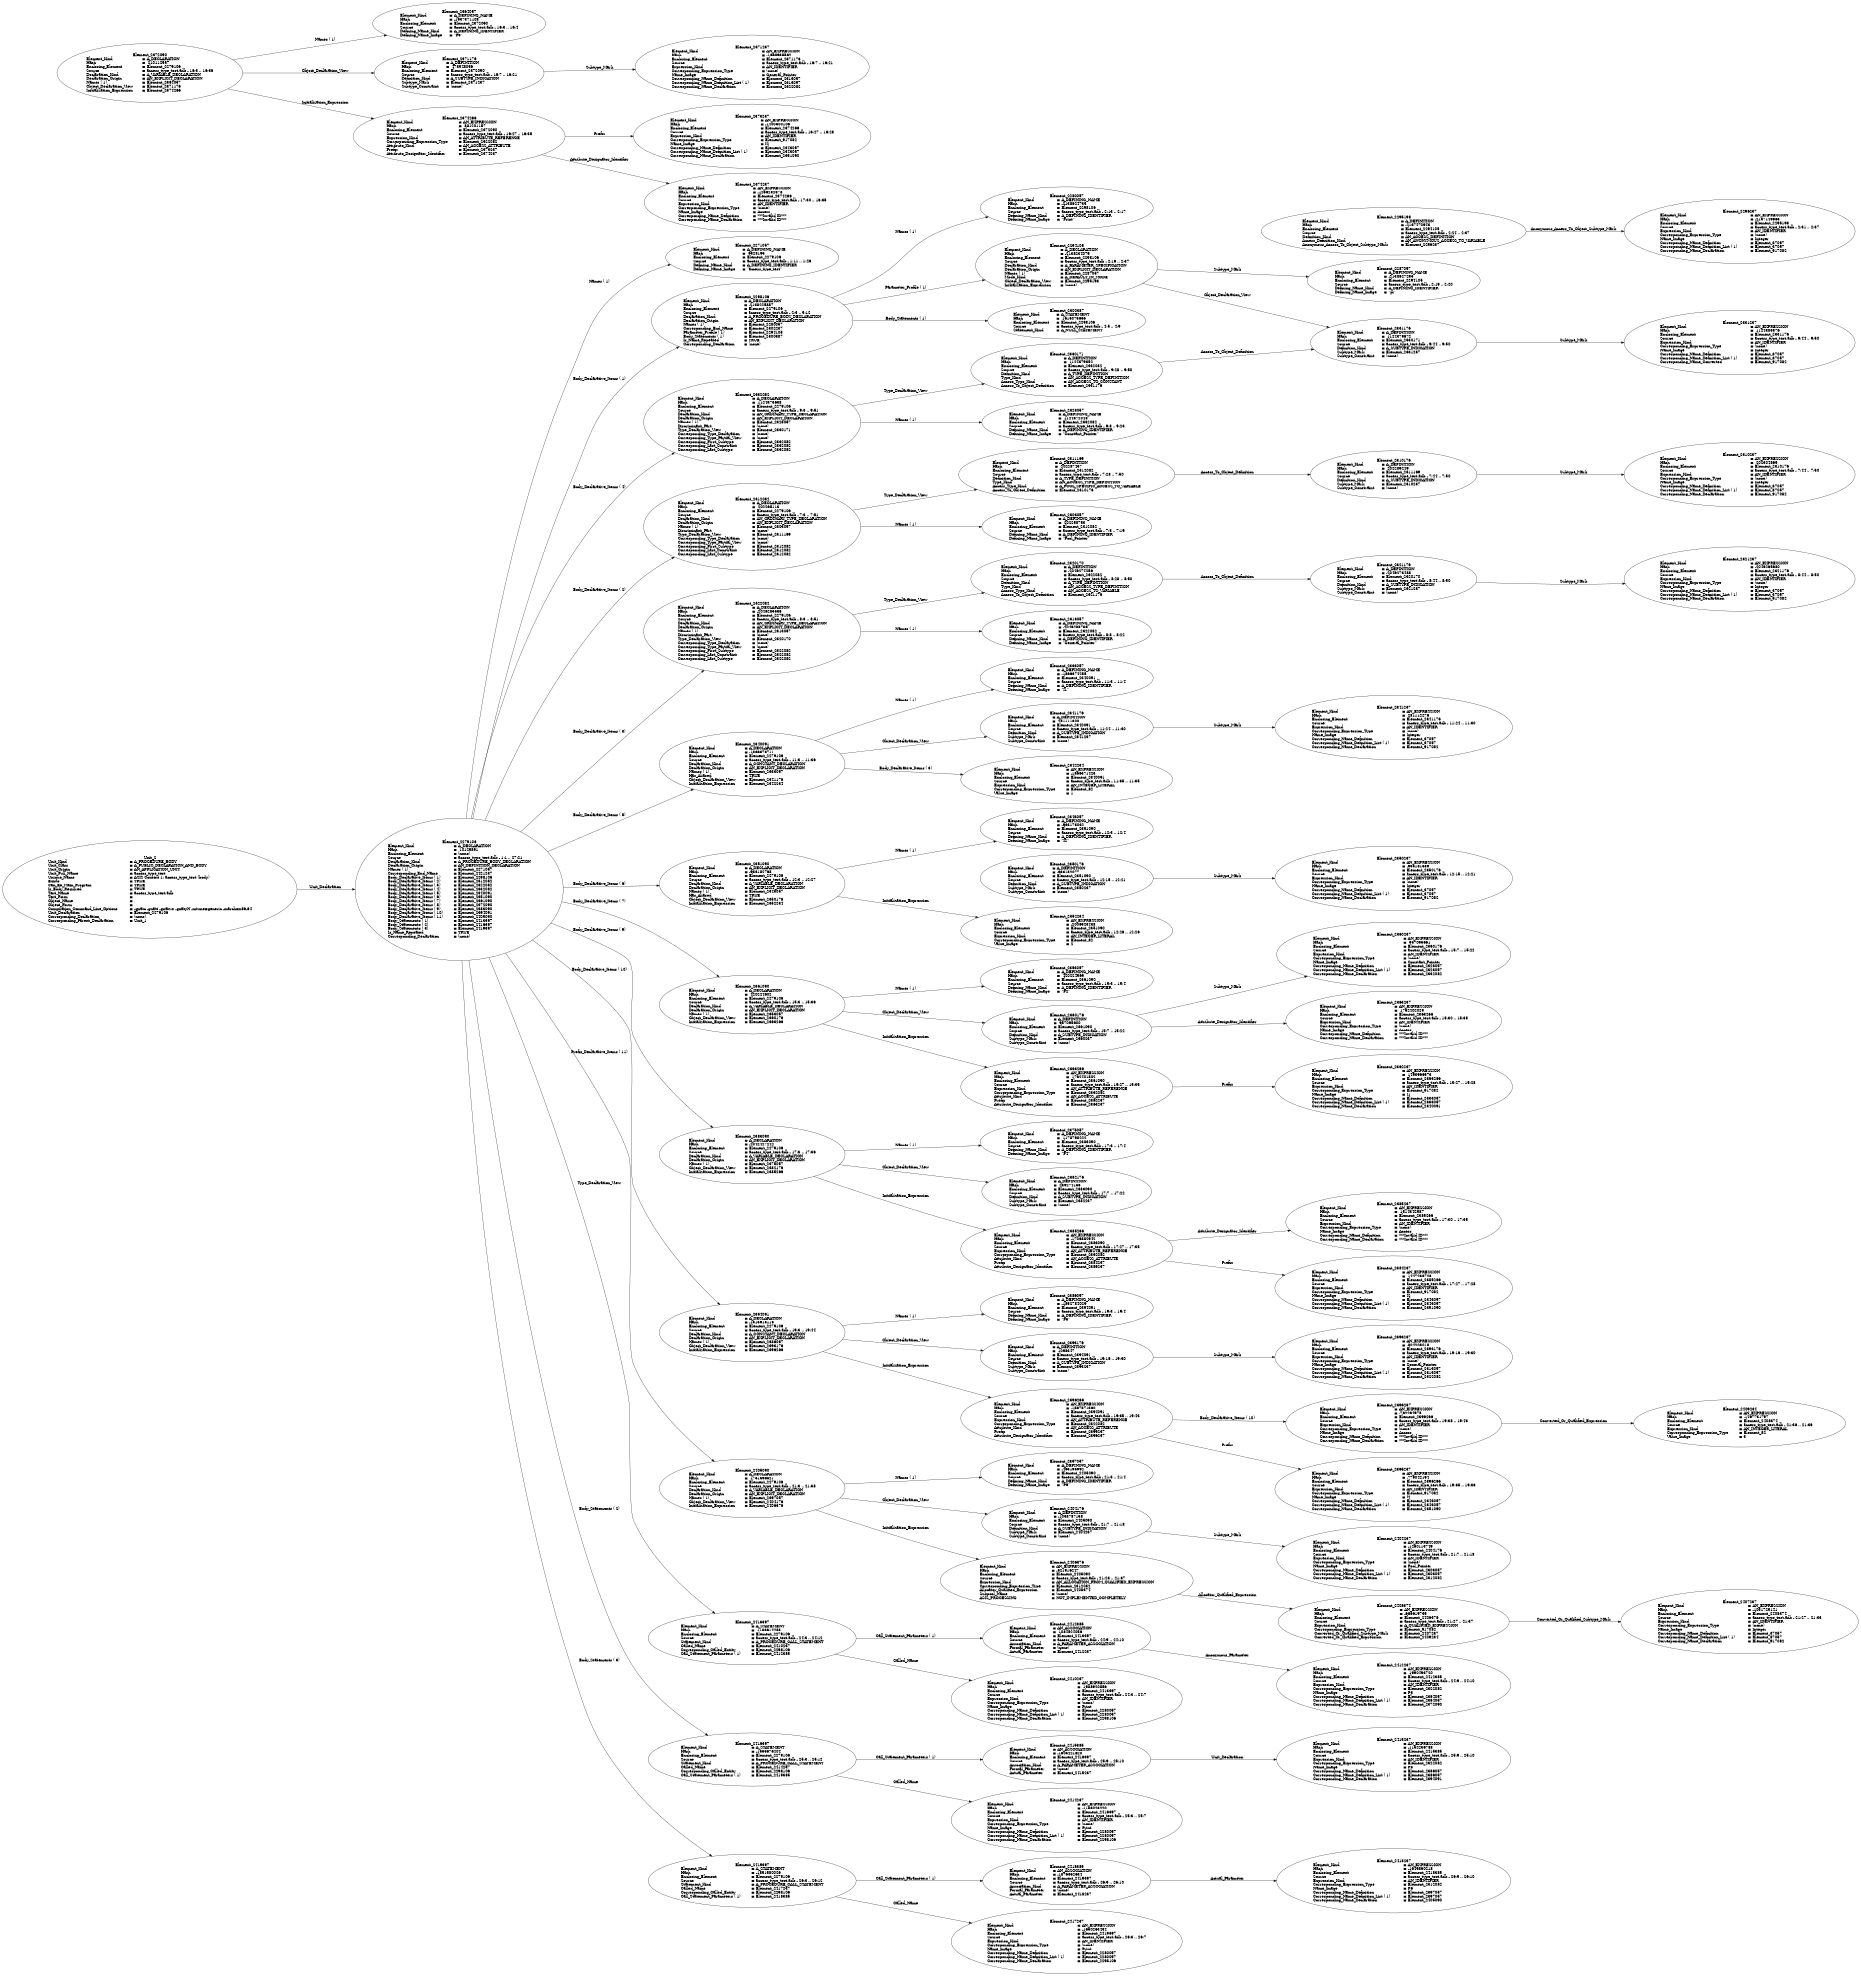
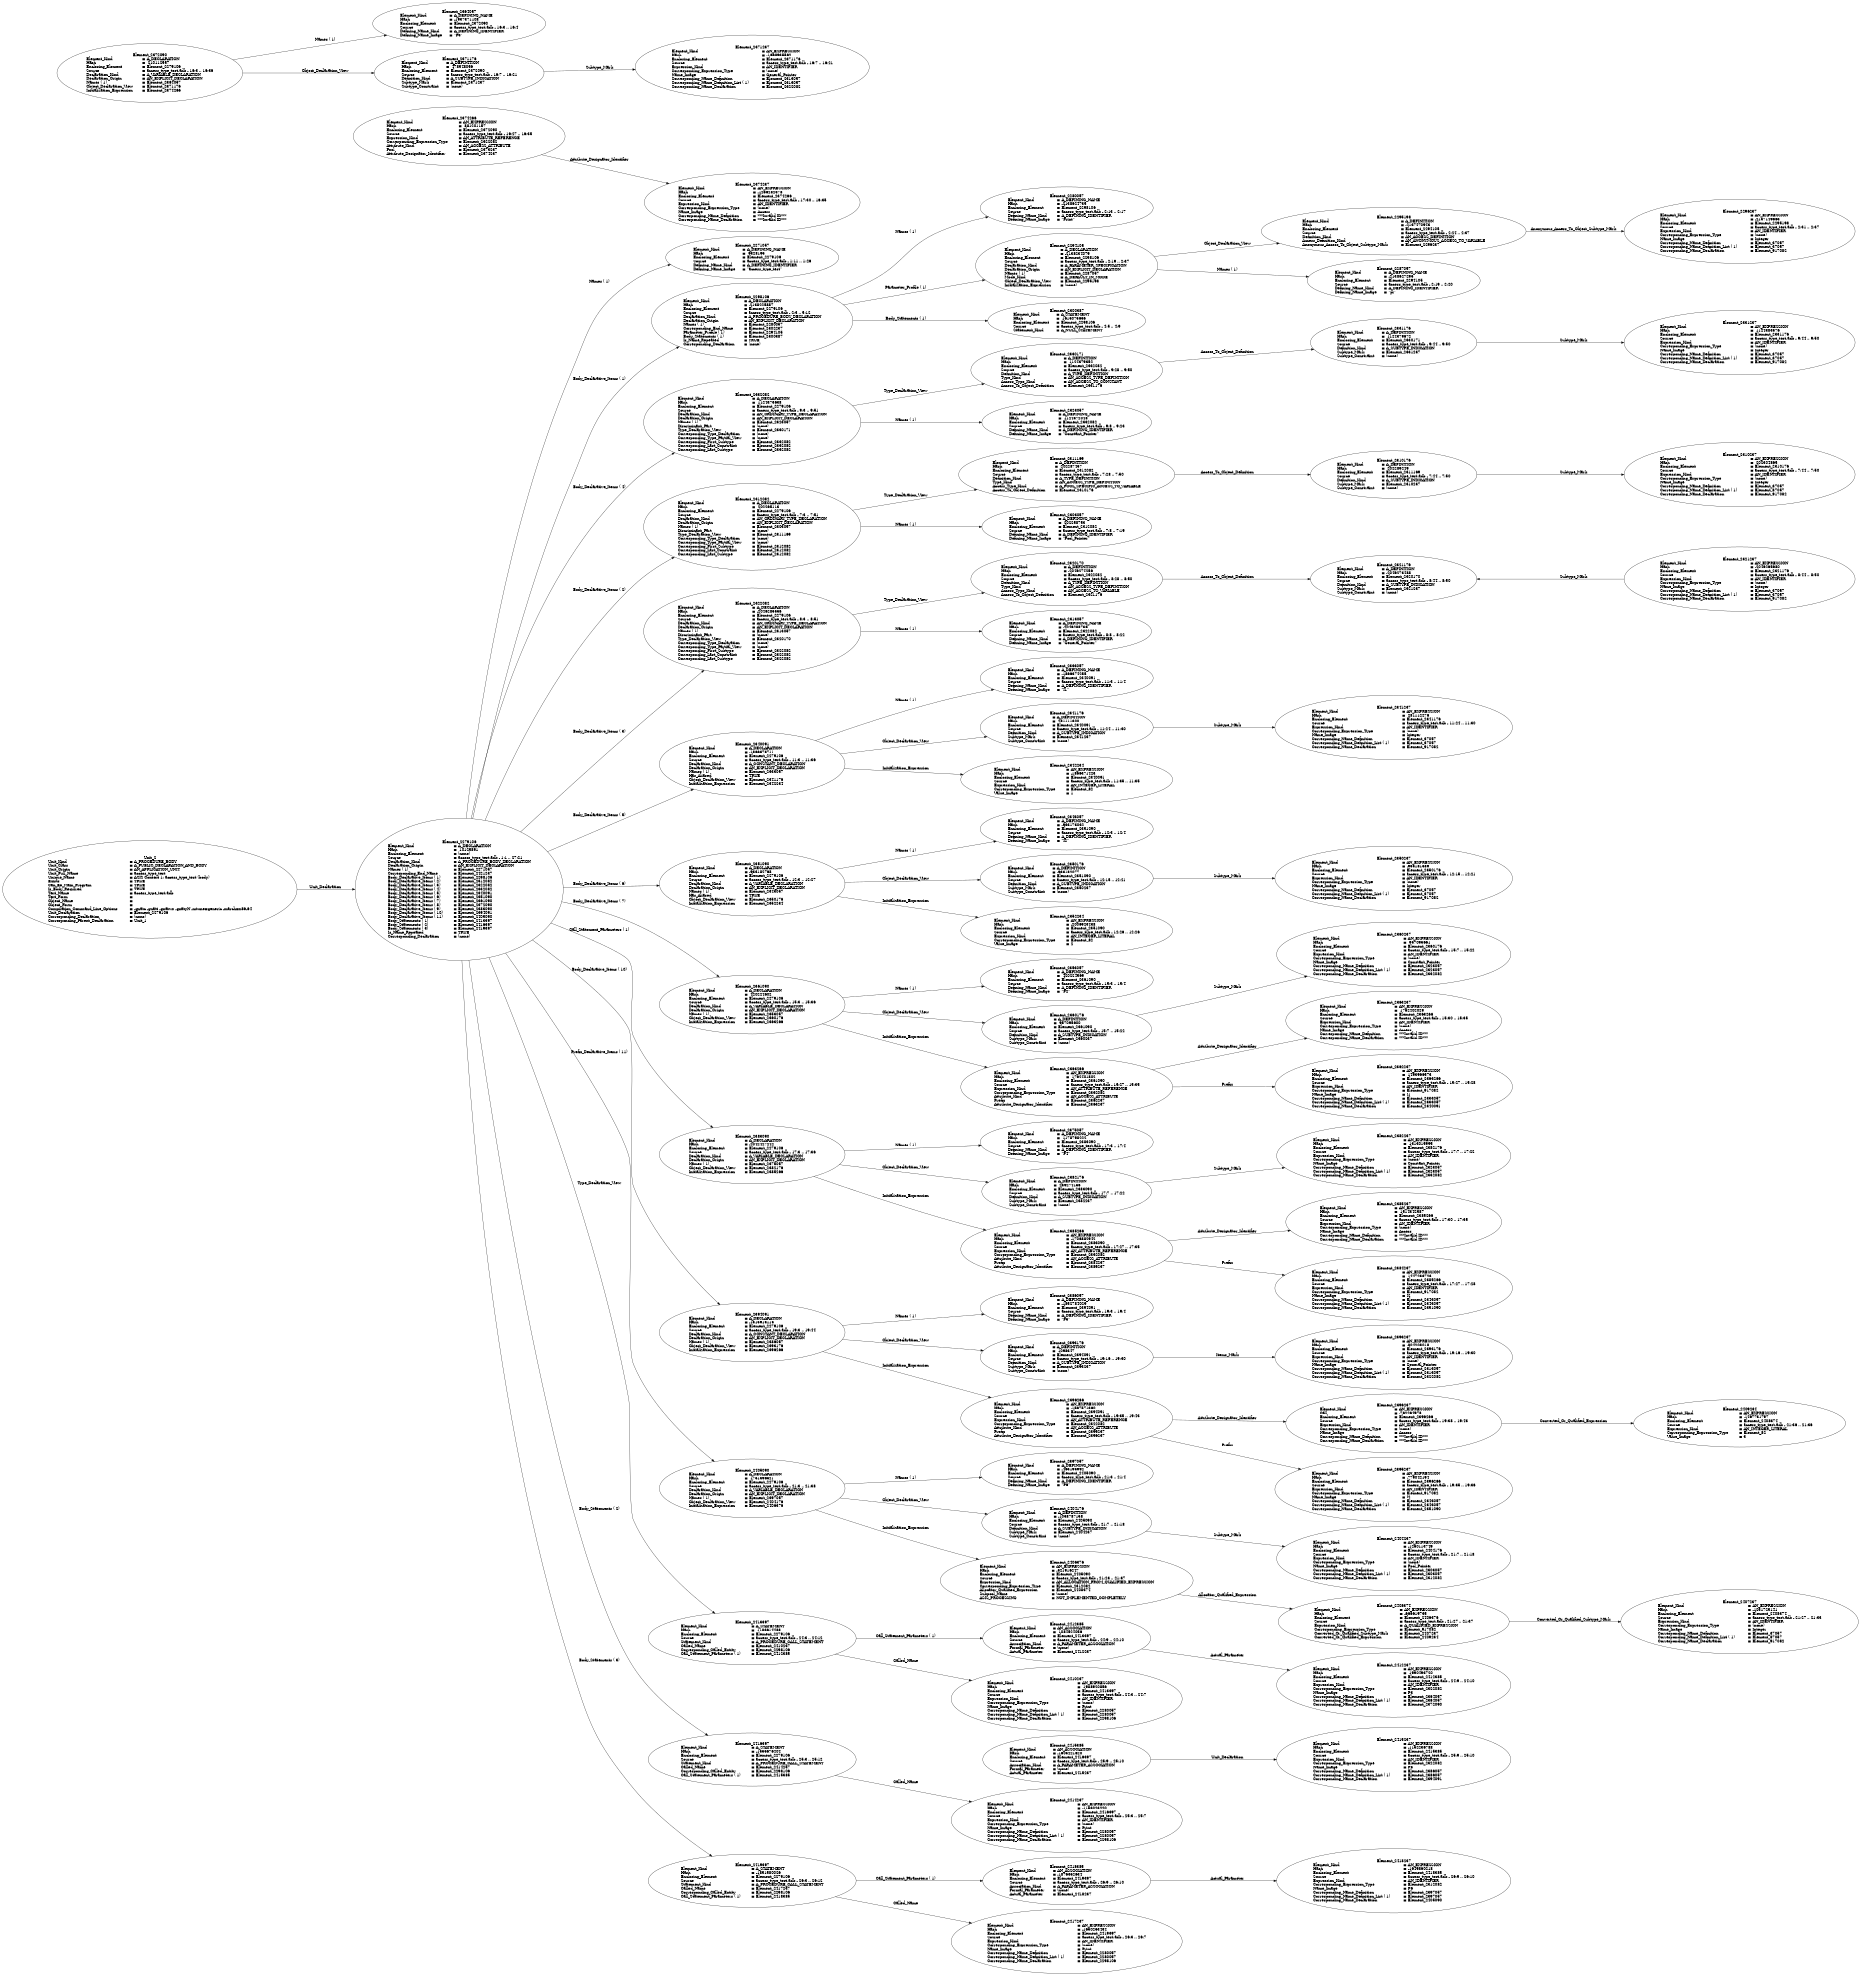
(300, 104) -> none
(752, 136) -> none
(393, 150) -> (392, 150)
(1227, 270) -> (1227, 270)
(1235, 305) -> (1215, 250)
(1696, 362) -> (1697, 362)
(1549, 584) -> (1552, 579)
(906, 768) -> (906, 768)
(489, 866) -> (486, 866)
none -> (911, 881)
(599, 930) -> (599, 930)
(1217, 1025) -> (1228, 1054)
none -> (1394, 1156)
(1227, 1355) -> (1227, 1355)
(1326, 1413) -> (1325, 1413)
(1227, 1418) -> (1227, 1418)
(1227, 1655) -> (1227, 1655)
(918, 1760) -> none
